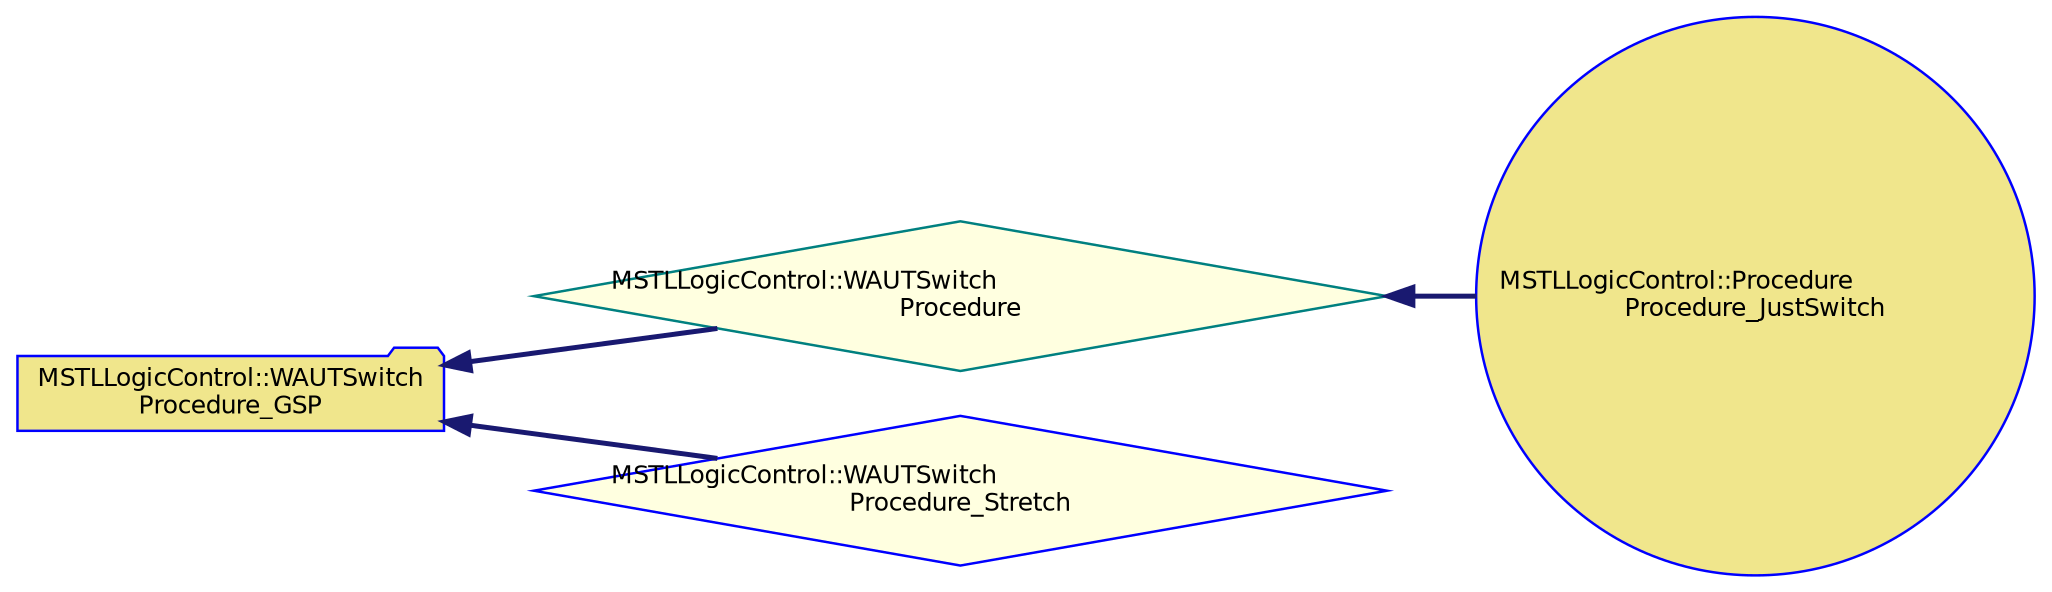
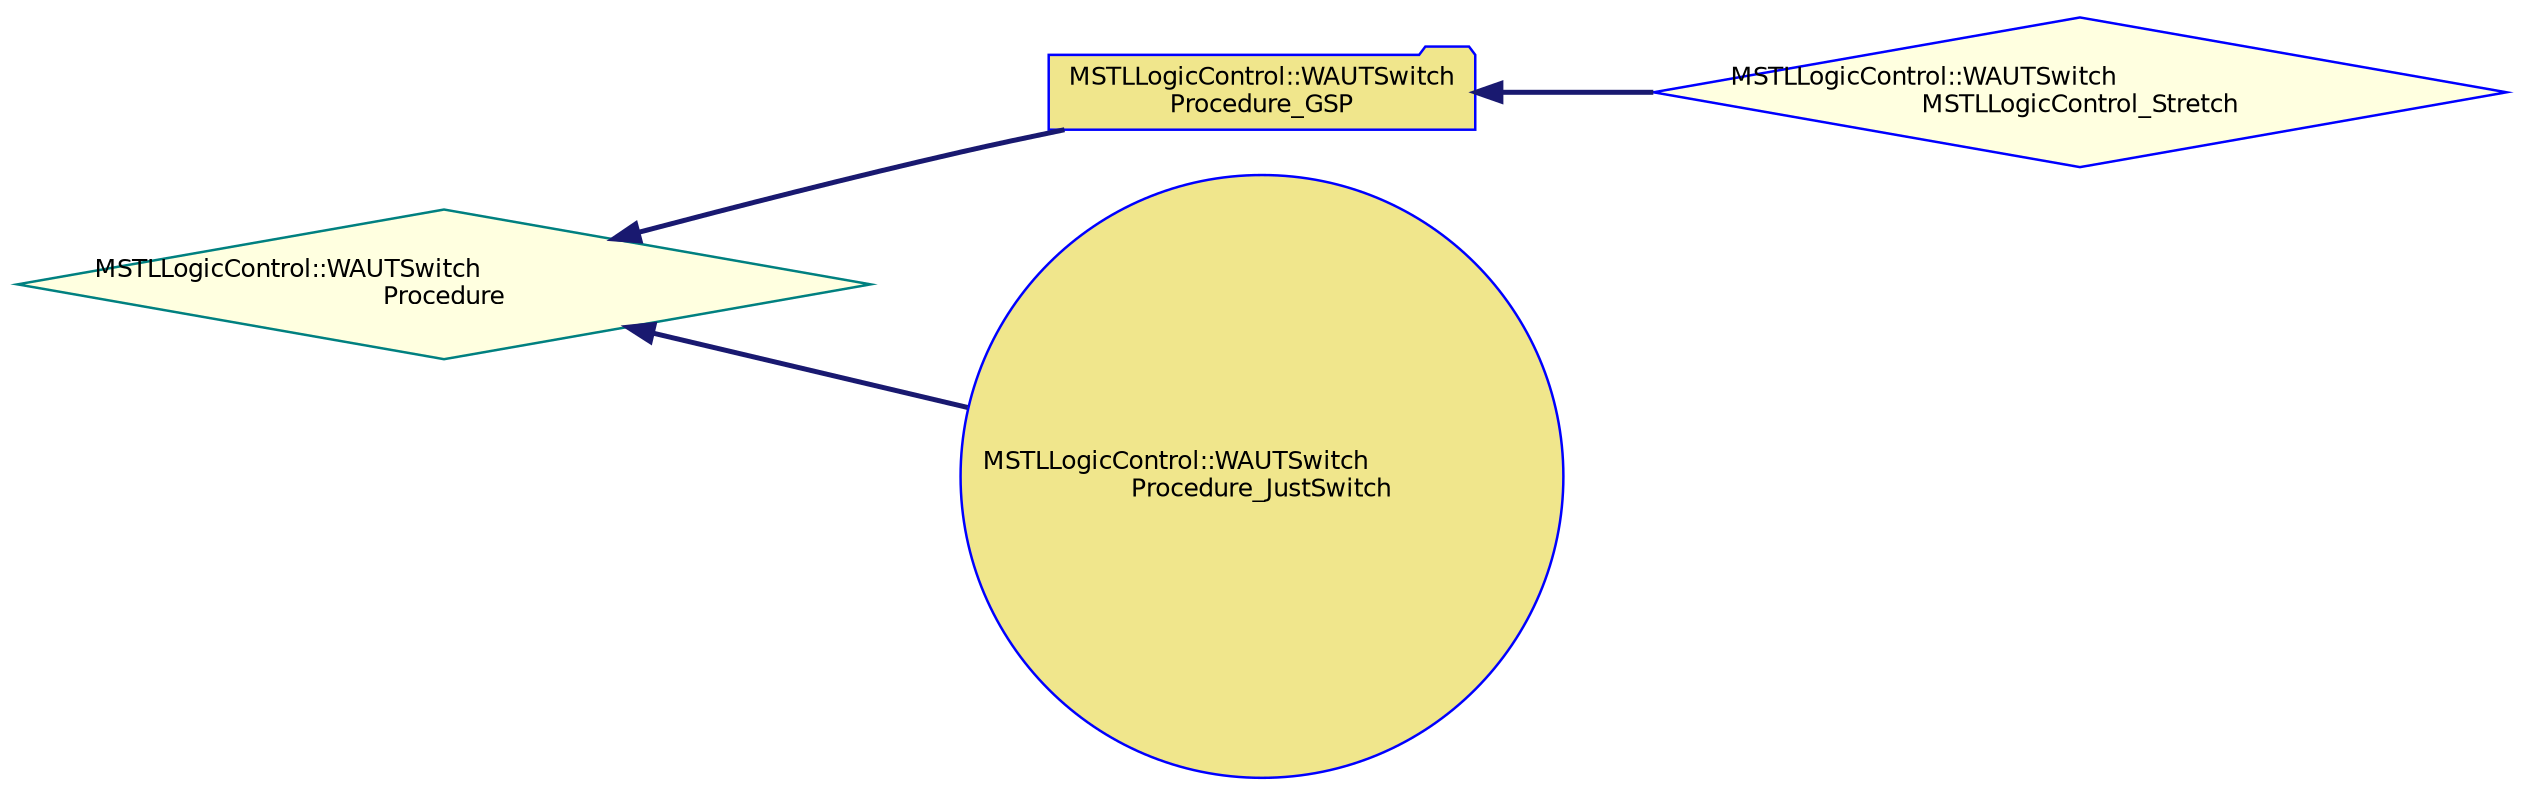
(1755, 296) -> (1262, 476)
(594, 345) -> (851, 178)
(960, 491) -> (2080, 92)
